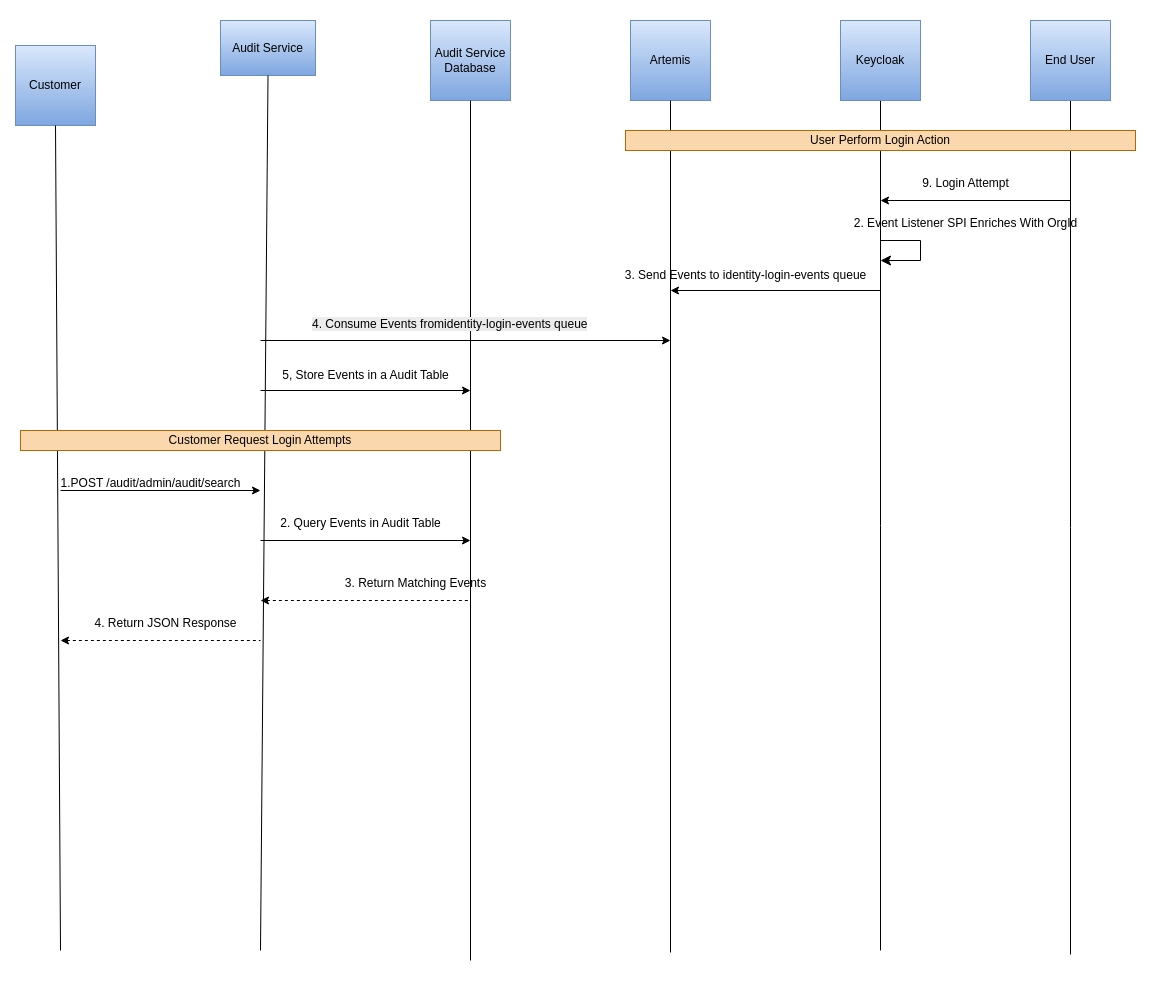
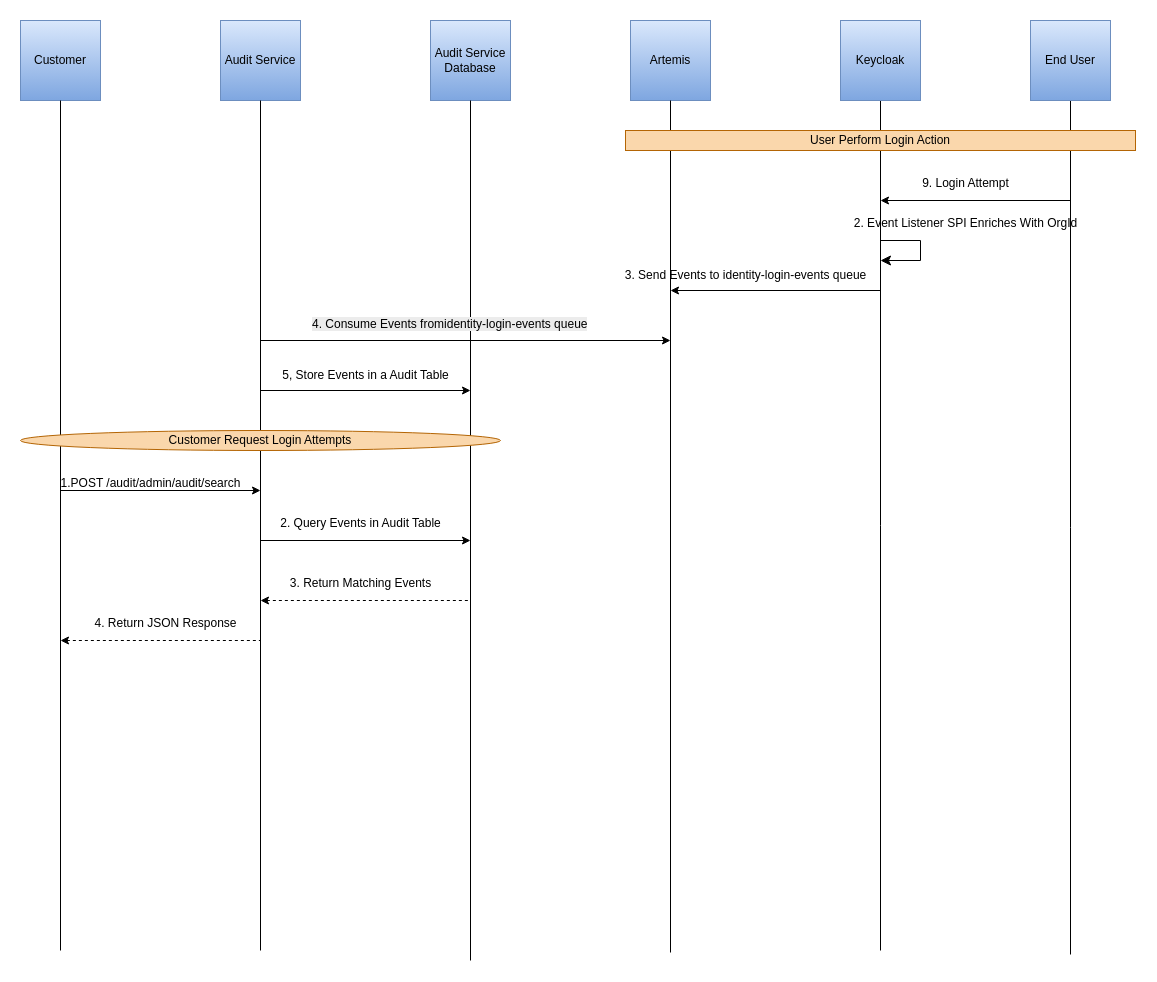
(268, 48) -> (261, 61)
(56, 86) -> (61, 61)
(261, 441) -> (261, 441)
(416, 584) -> (361, 584)
